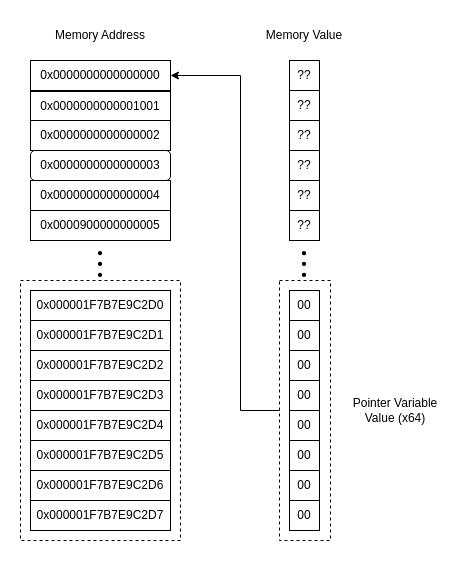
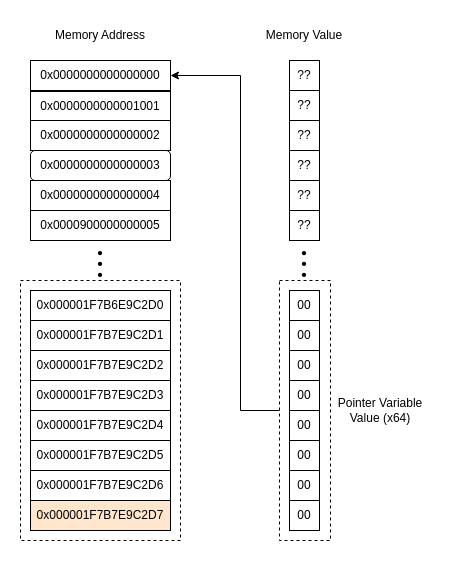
(101, 306) -> (101, 306)
(396, 411) -> (381, 411)
(101, 516) -> (101, 516)
